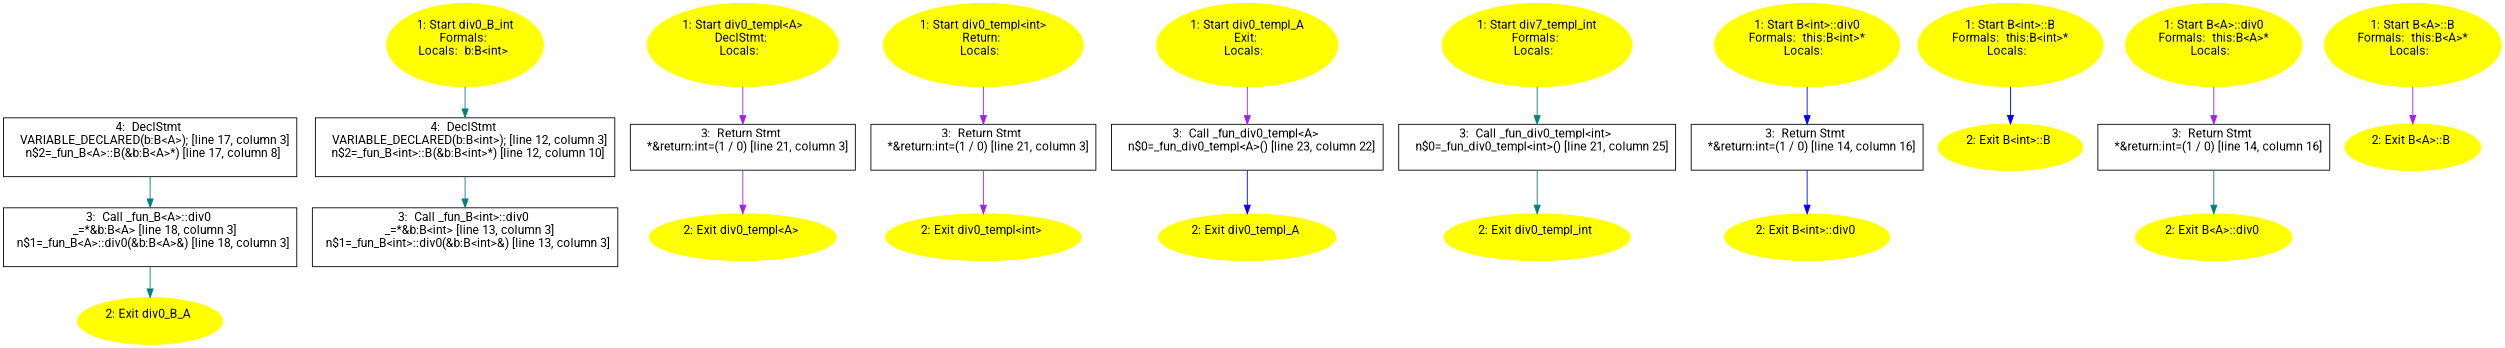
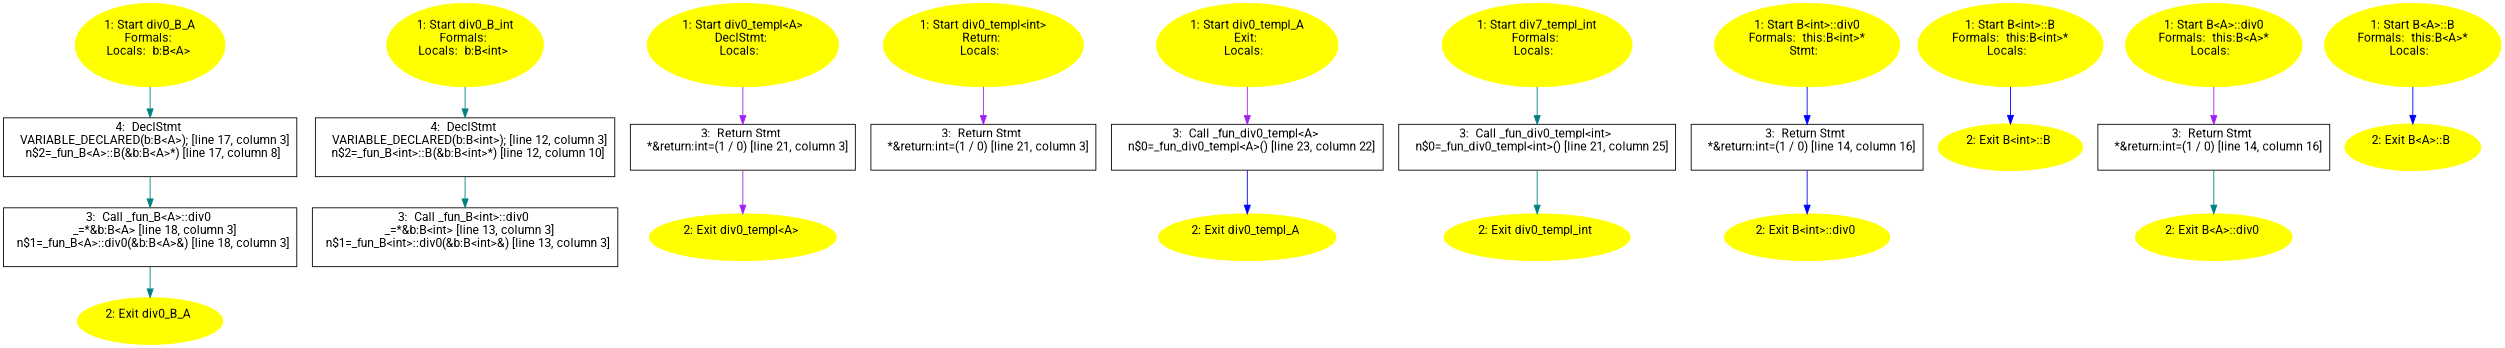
none -> (150, 45)
(1807, 45) -> (1807, 45)
(2413, 101) -> (2413, 101)
(983, 237) -> none
